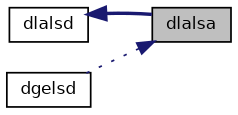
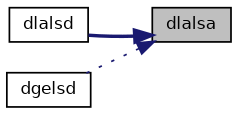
(129, 13) -> (111, 36)
